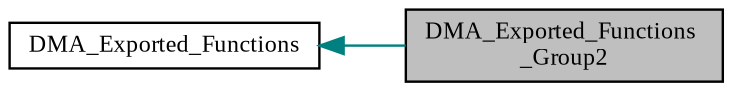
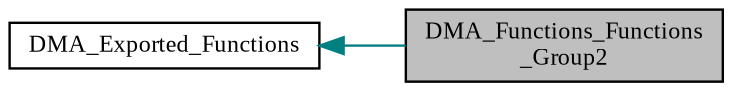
(564, 46) -> (564, 46)
